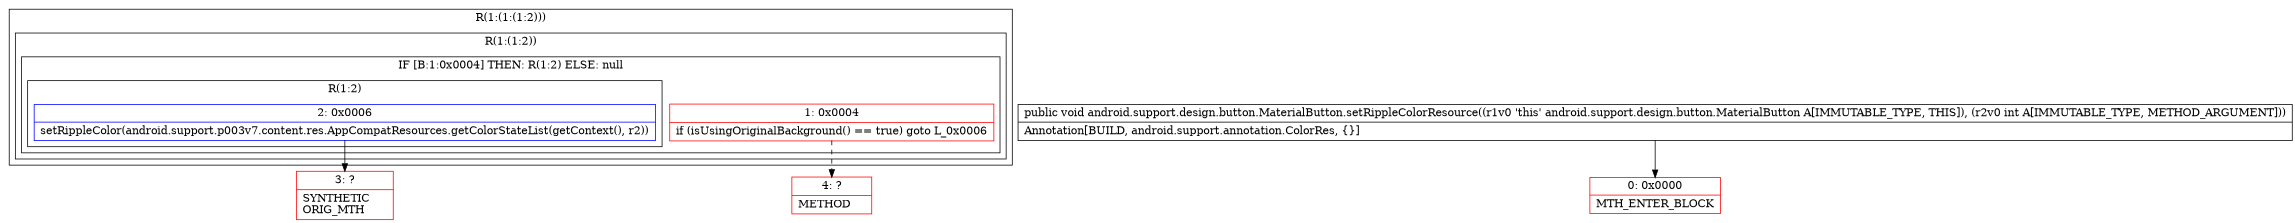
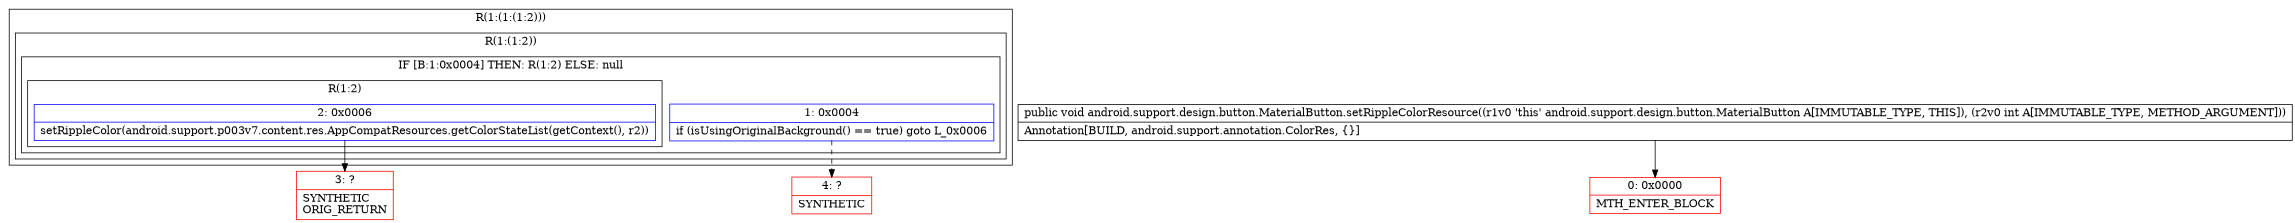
(832, 123) -> (832, 123)
(825, 204) -> (832, 204)
(334, 210) -> (345, 210)
